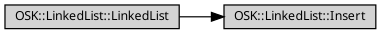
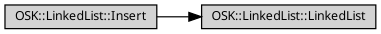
(195, 17) -> (173, 17)
